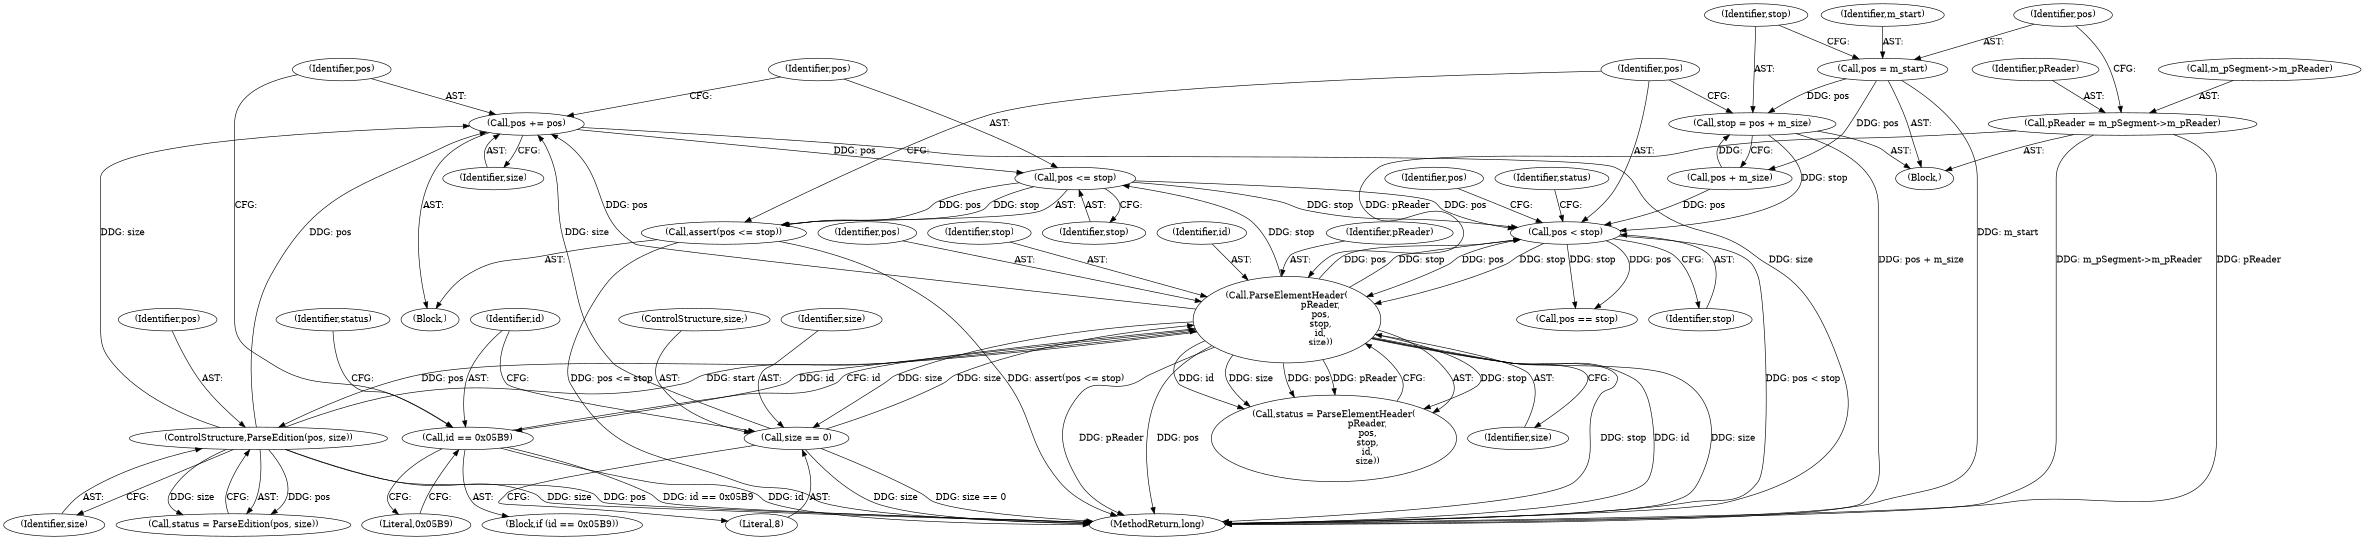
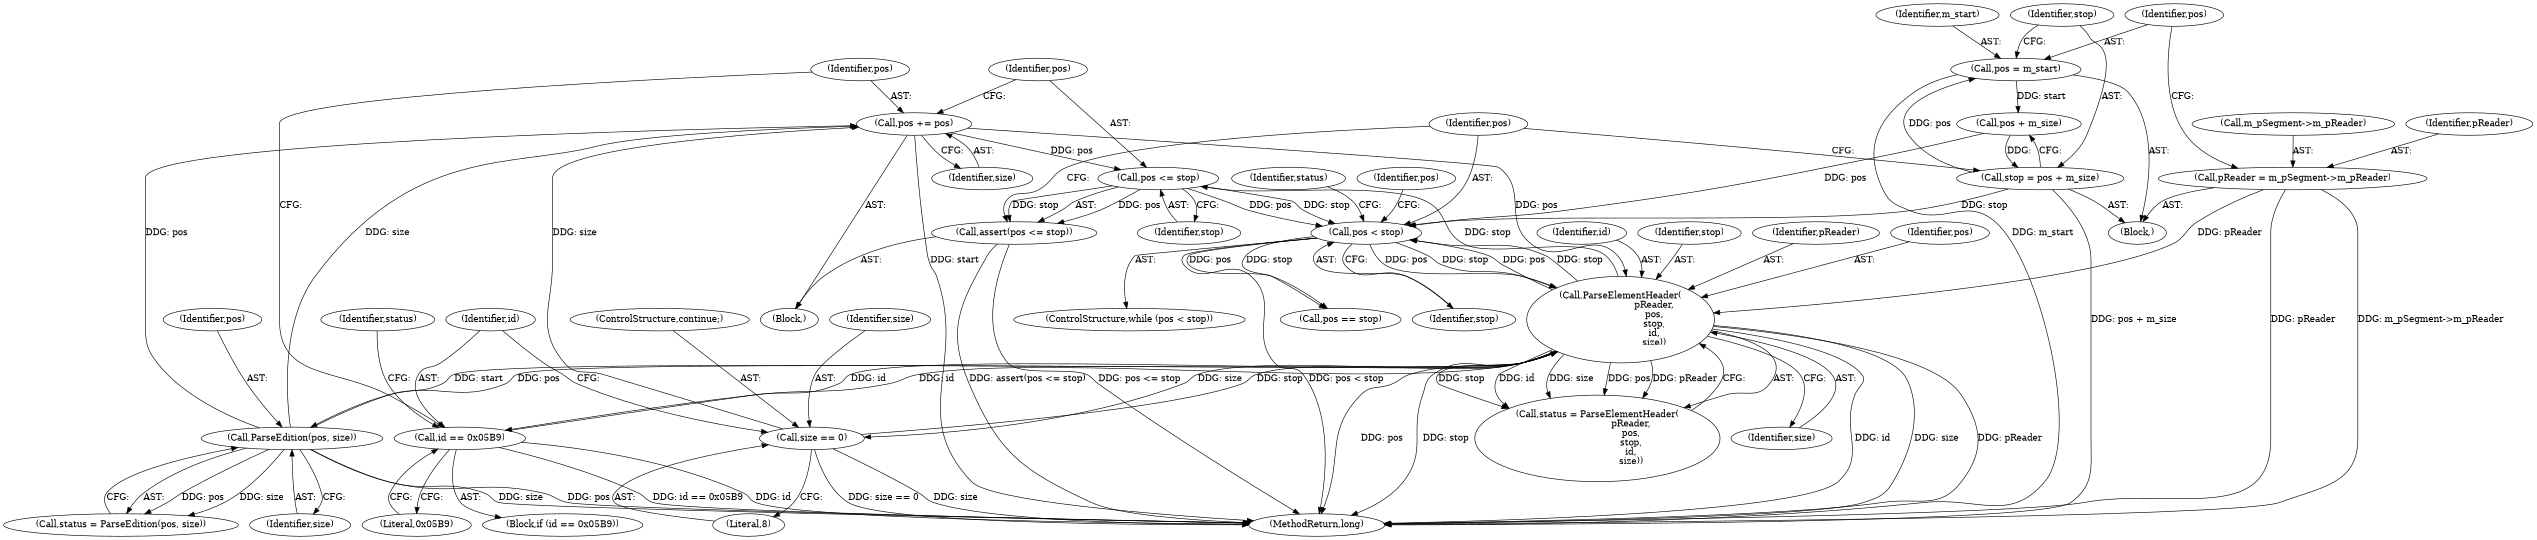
(1809, 91) -> (1904, 126)
(1878, 124) -> (2042, 97)
(1791, 260) -> (955, 260)
(848, 270) -> (1330, 153)
(694, 320) -> (660, 320)
none -> (1130, 320)
(864, 379) -> (869, 379)
(979, 379) -> (1280, 379)
(258, 438) -> (292, 438)
